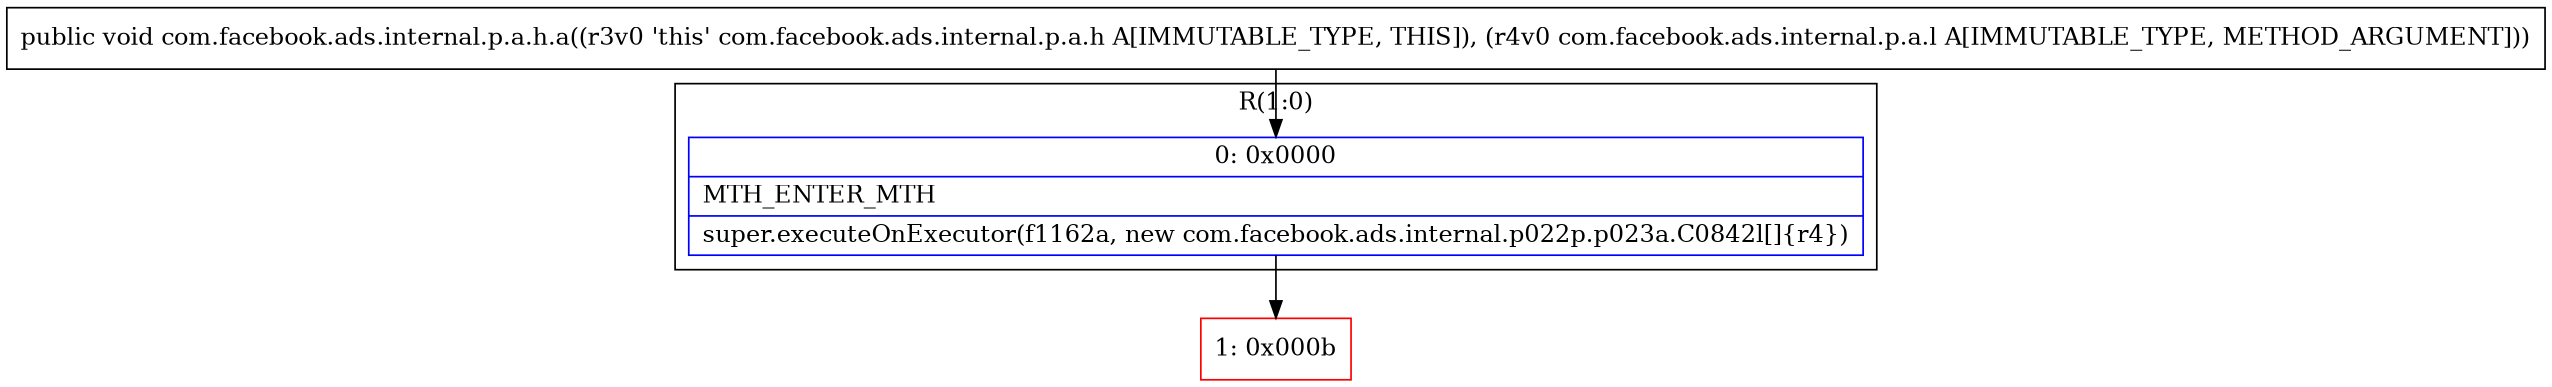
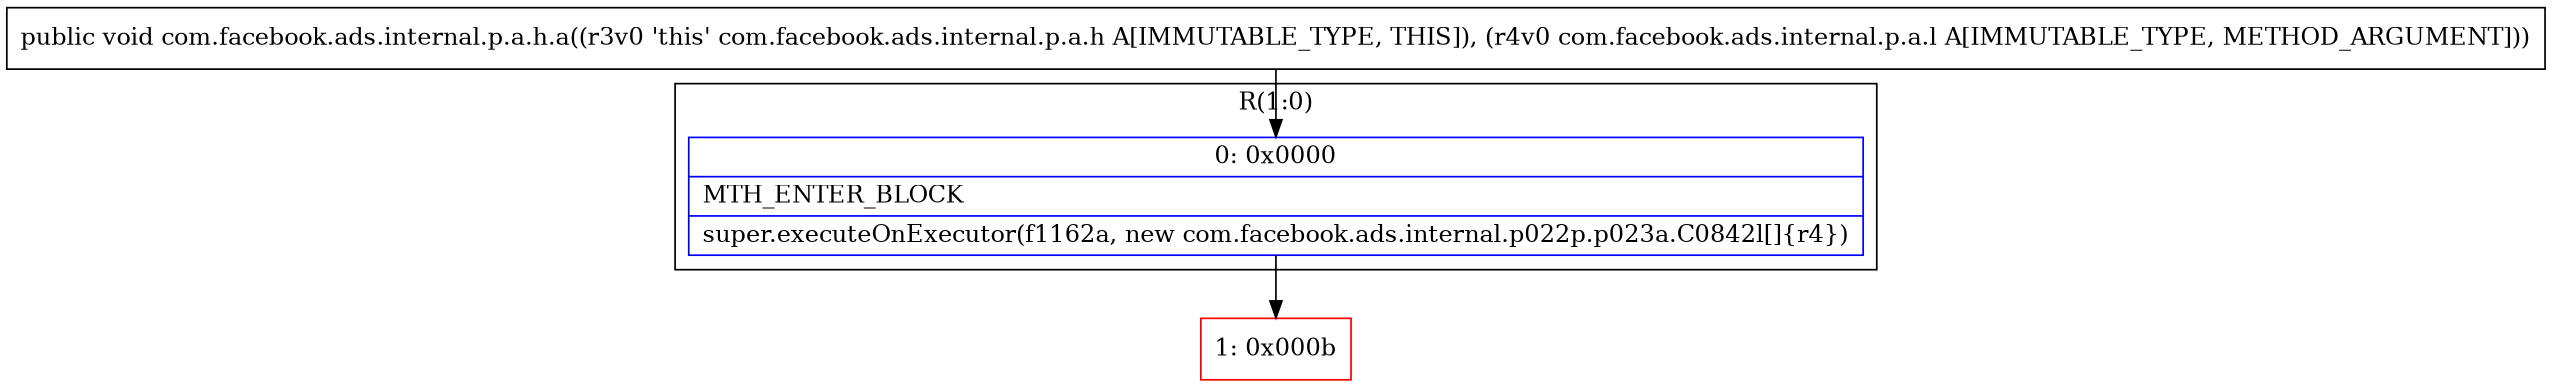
(819, 195) -> (834, 195)
